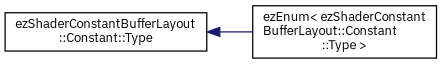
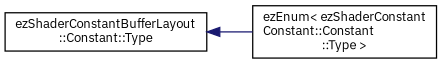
(345, 32) -> (345, 32)
